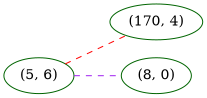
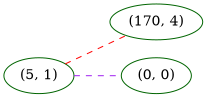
(39, 76) -> (39, 76)
(156, 76) -> (156, 76)
